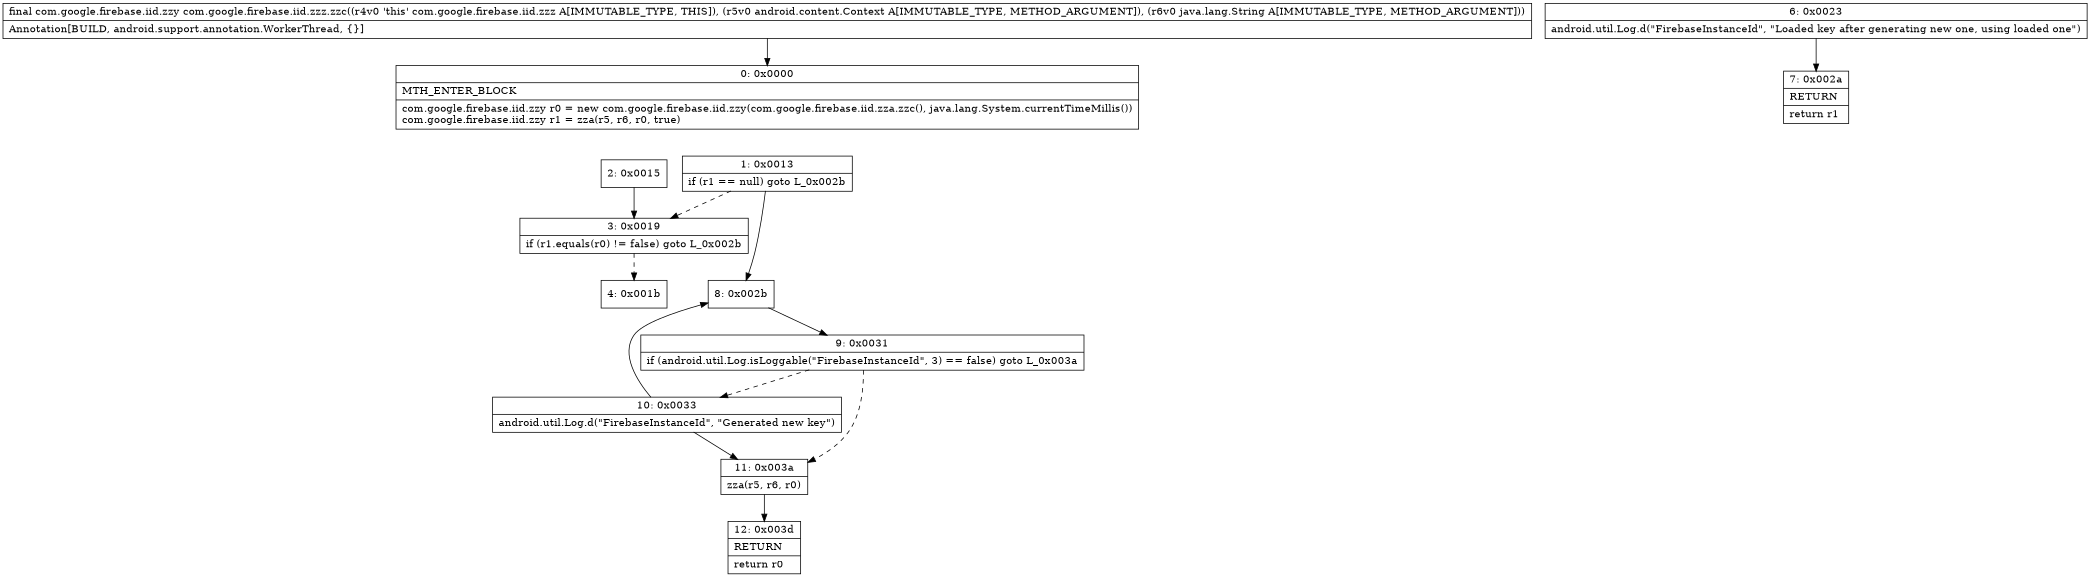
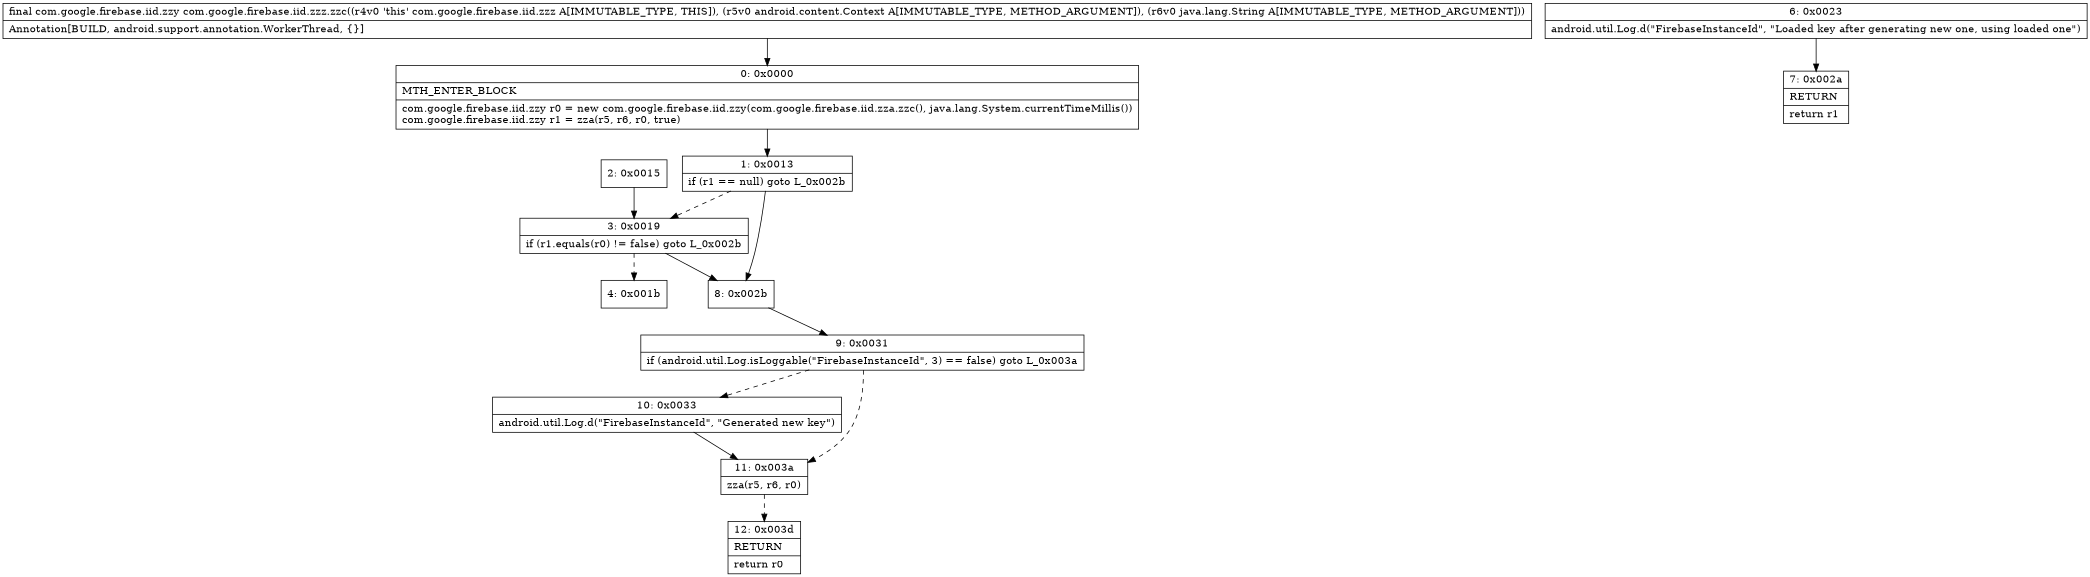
none -> (767, 139)
(636, 333) -> (688, 265)
(764, 504) -> (764, 504)
